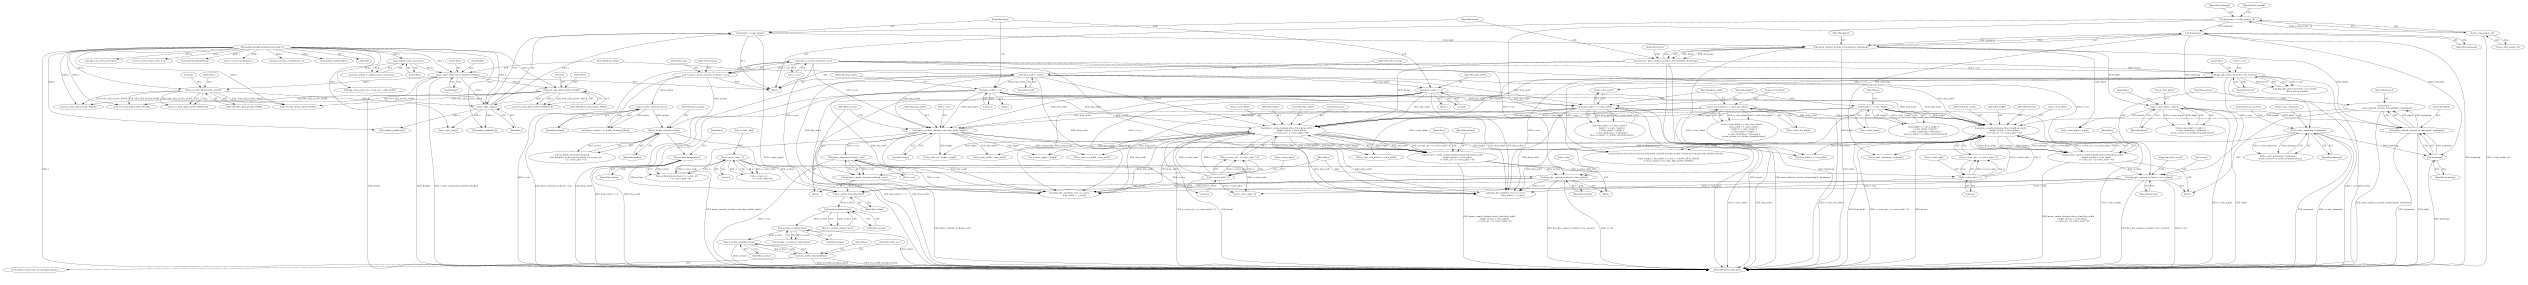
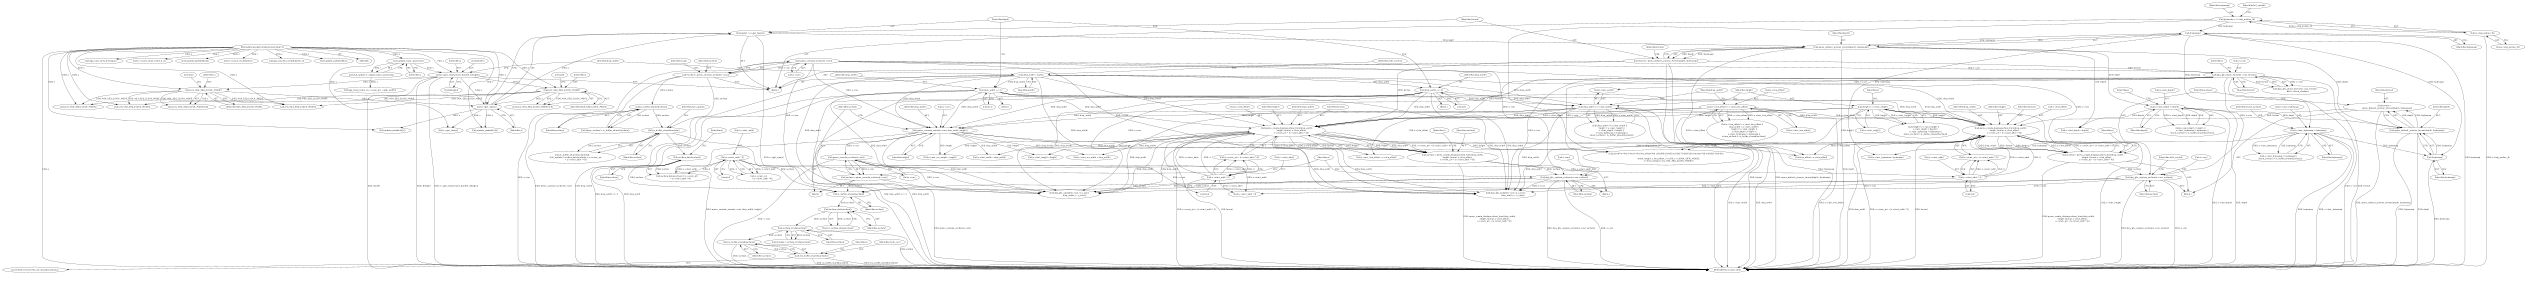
(379, 54) -> (371, 82)
(812, 256) -> (812, 256)
